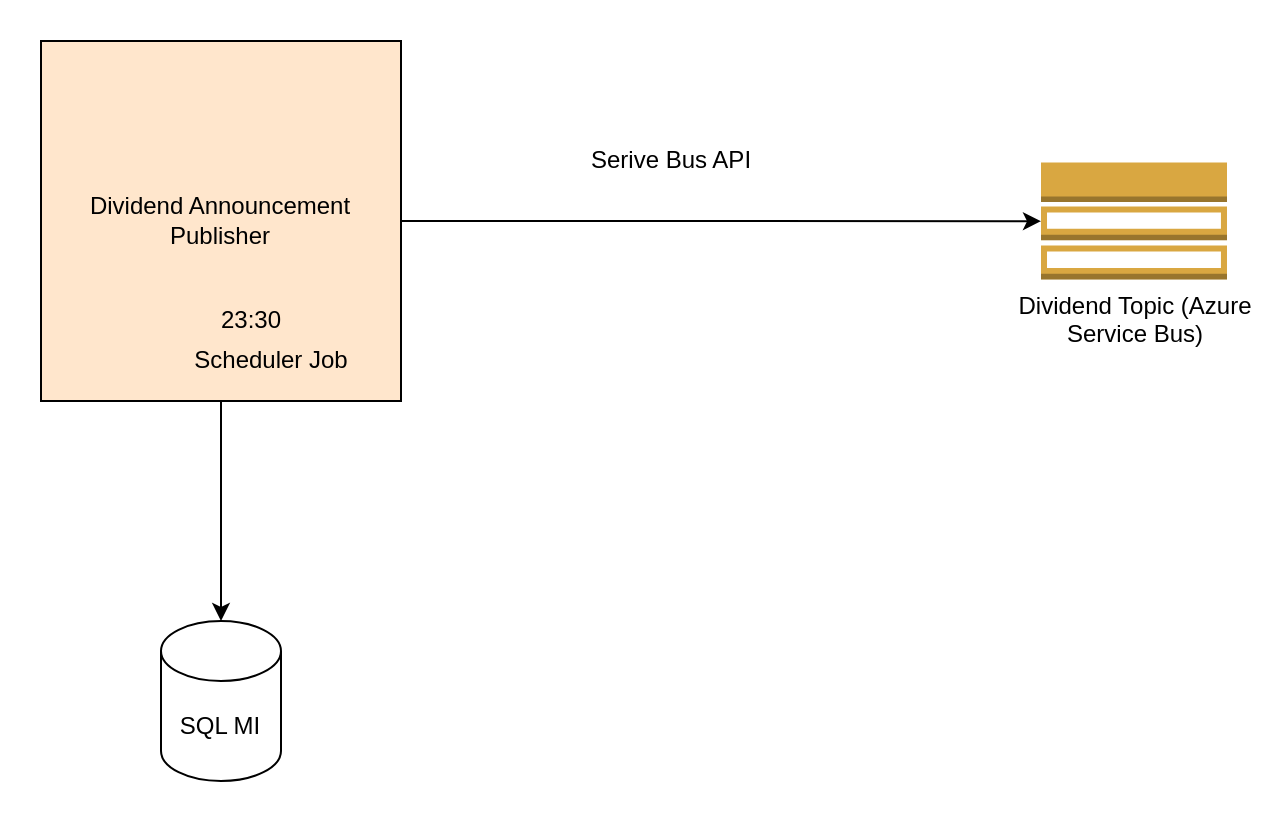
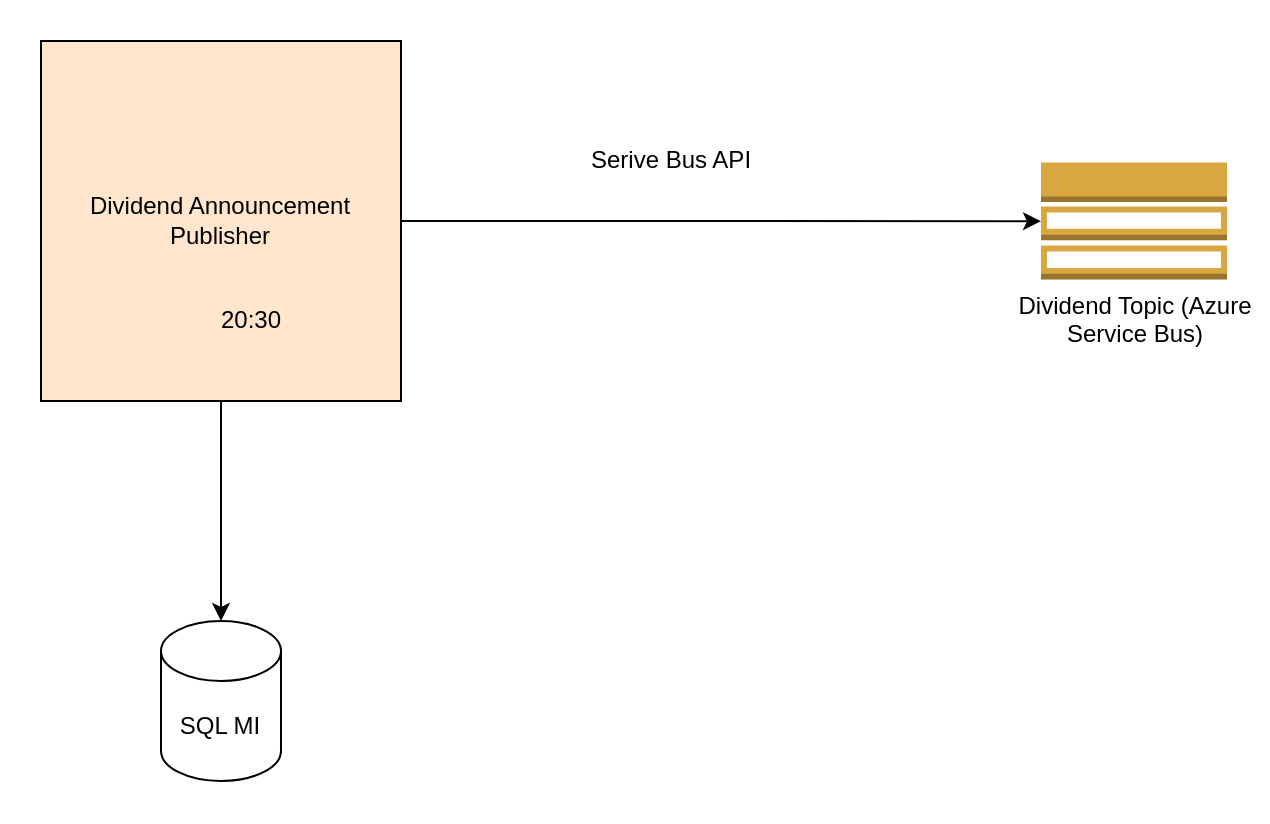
(252, 321) -> (252, 321)
(271, 361) -> none
